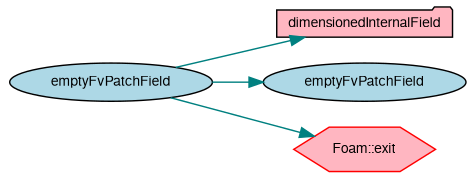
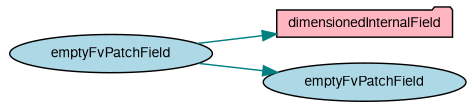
(365, 149) -> none
